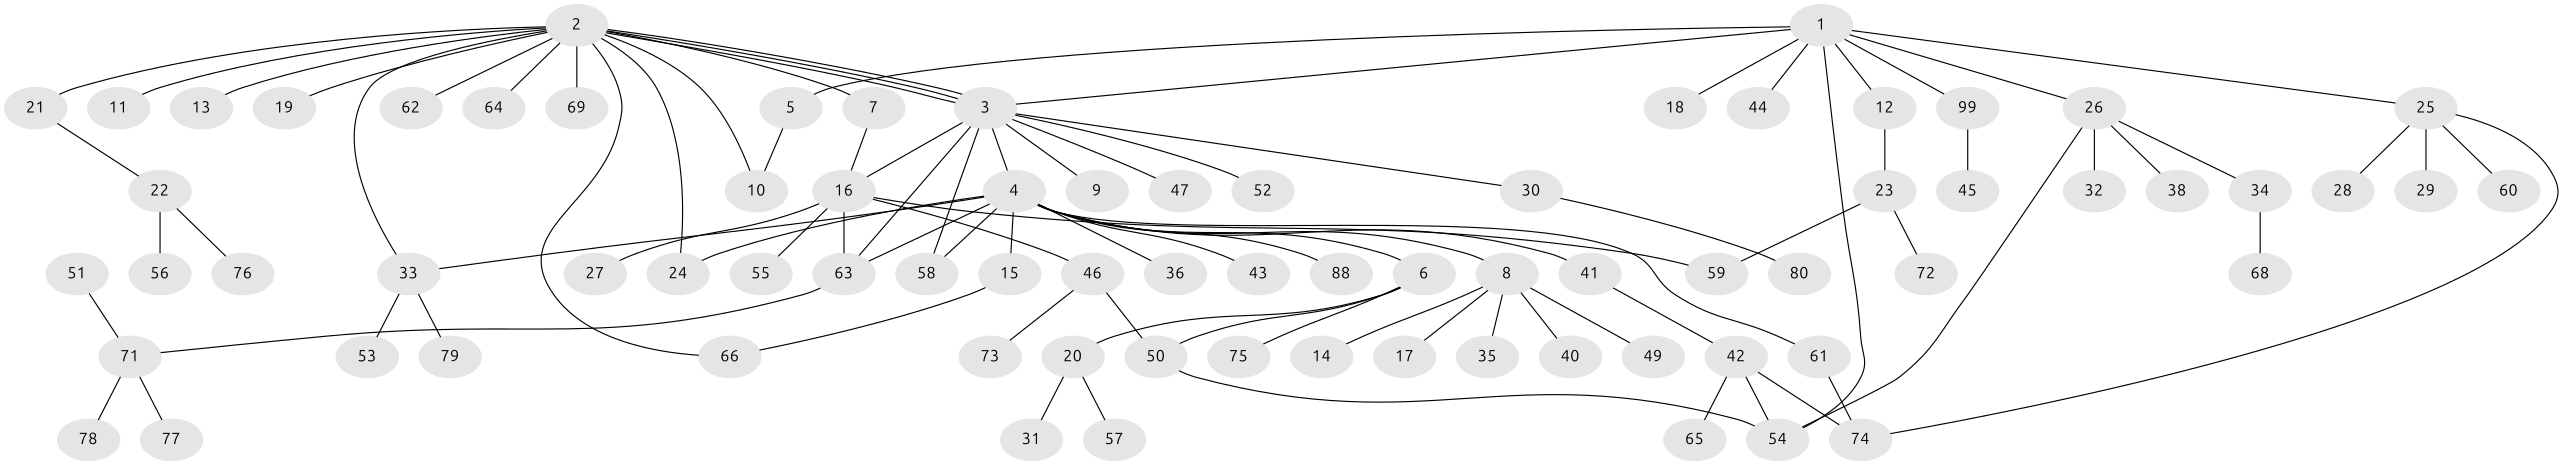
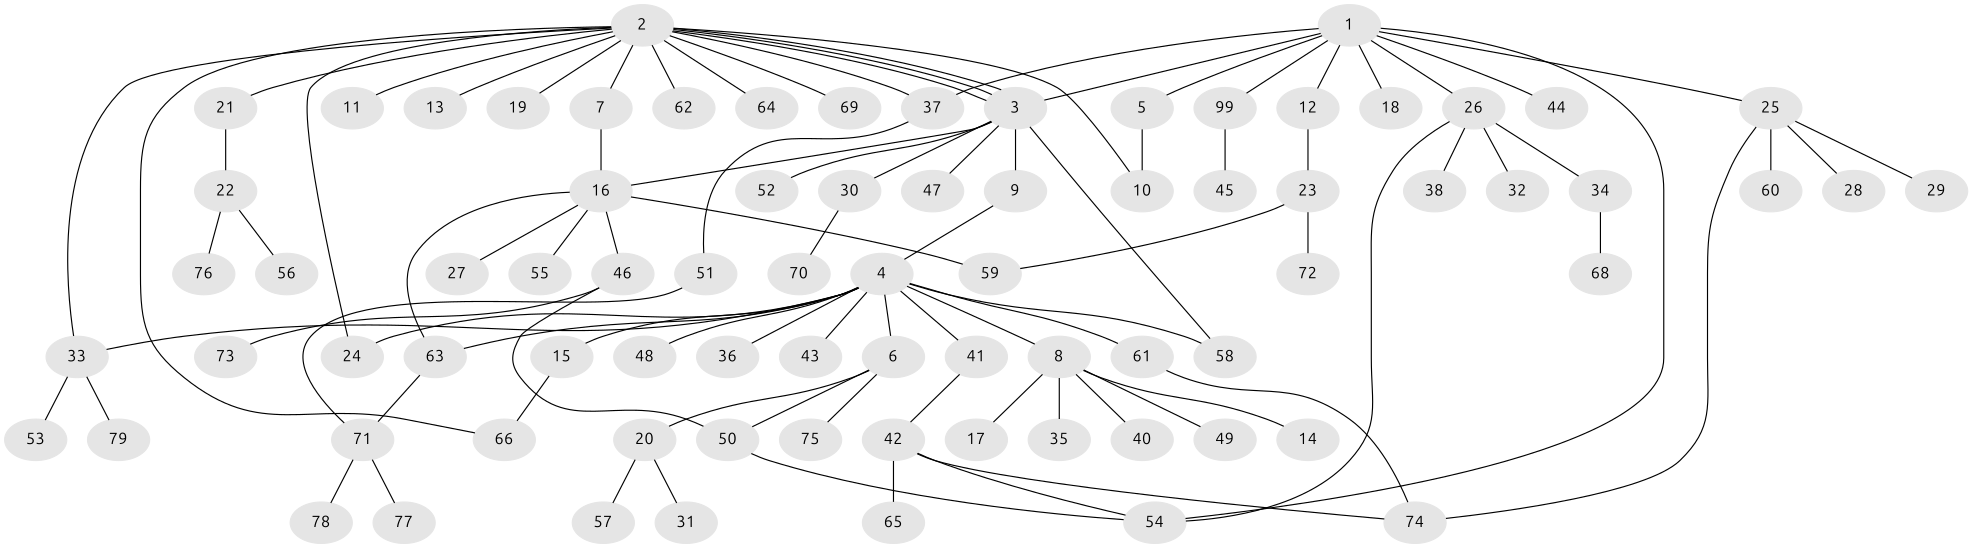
none -> (933, 108)
(1000, 149) -> (949, 233)
(915, 191) -> none
(1341, 274) -> (645, 357)
(1800, 274) -> (799, 274)
